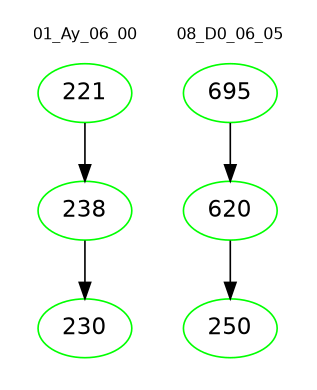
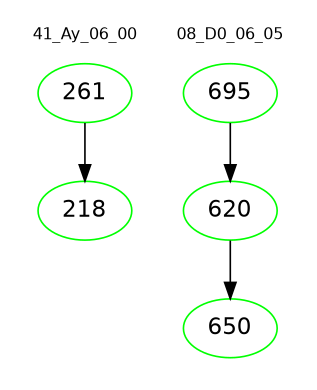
(85, 35) -> (85, 35)
(85, 93) -> (85, 93)
(85, 211) -> (85, 211)
(85, 328) -> none
(230, 328) -> (230, 328)
